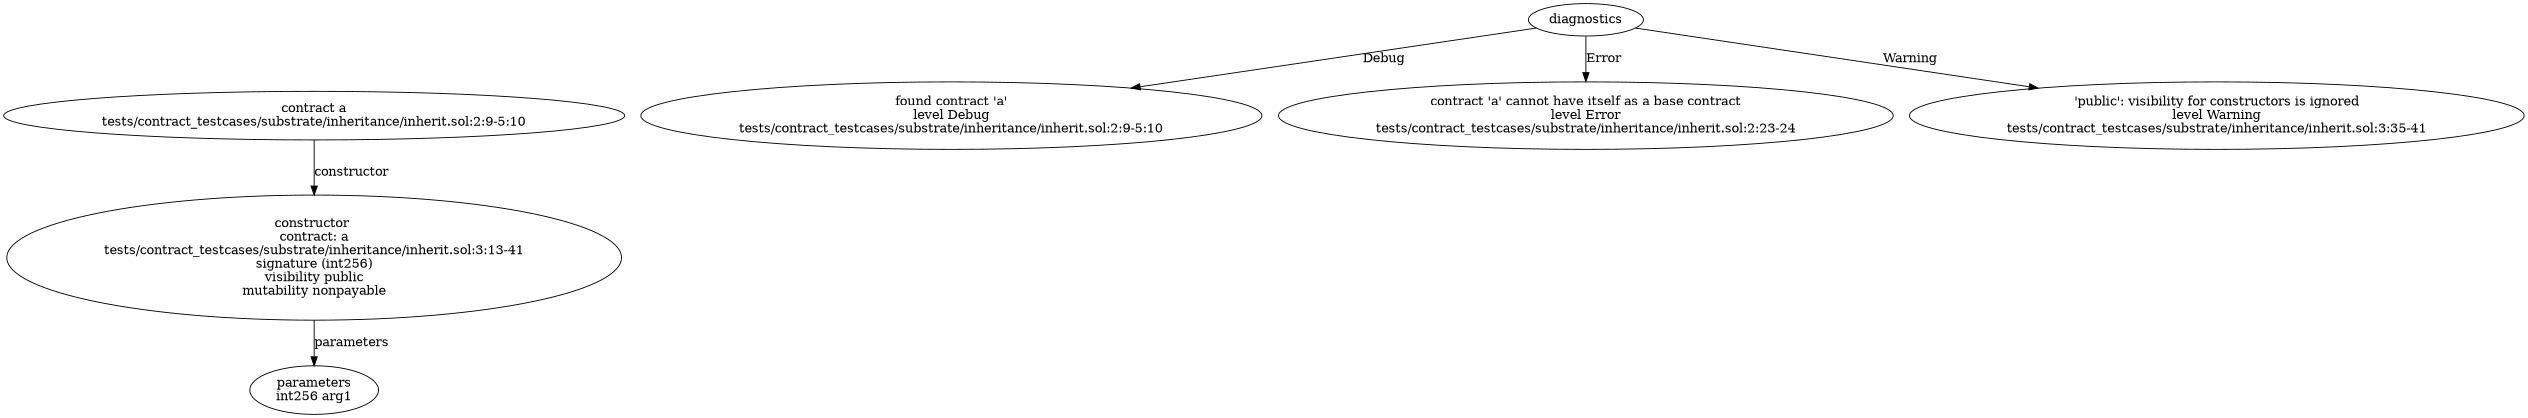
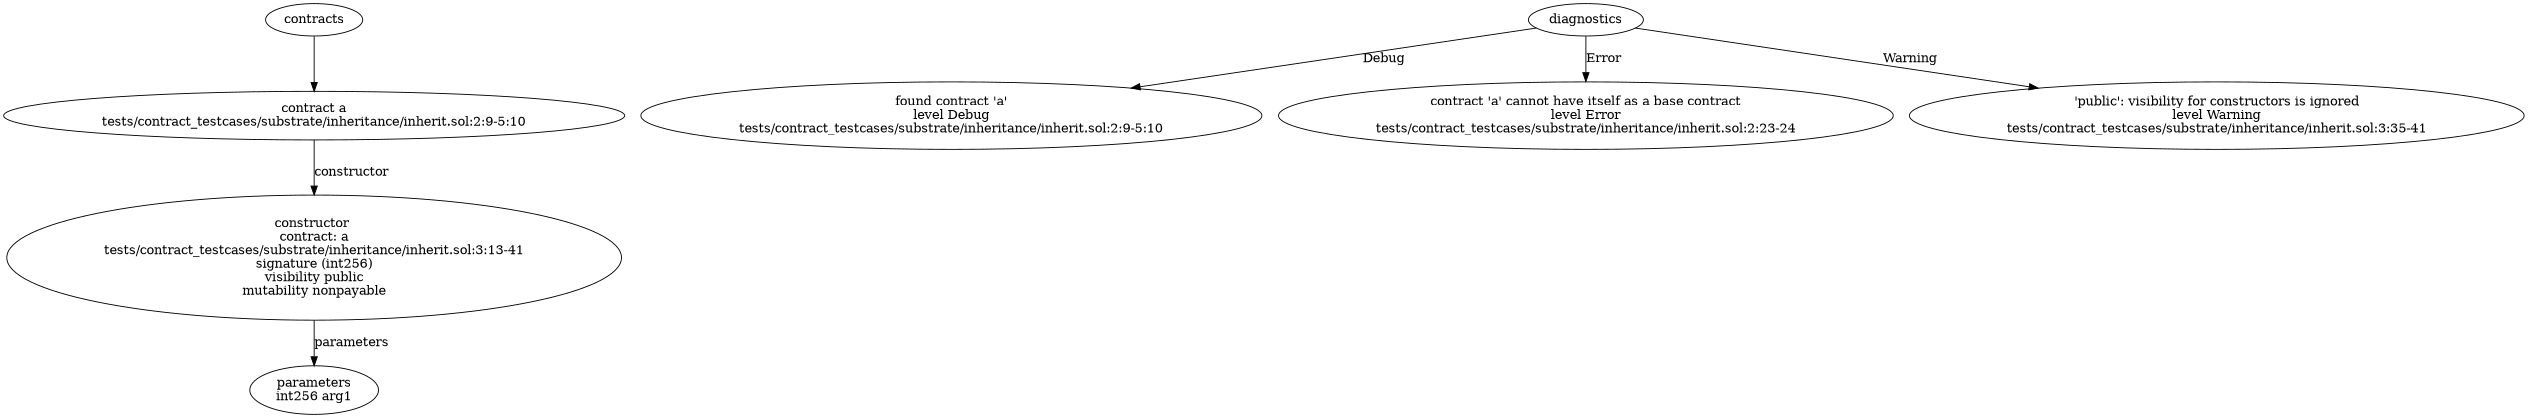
none -> (314, 20)
